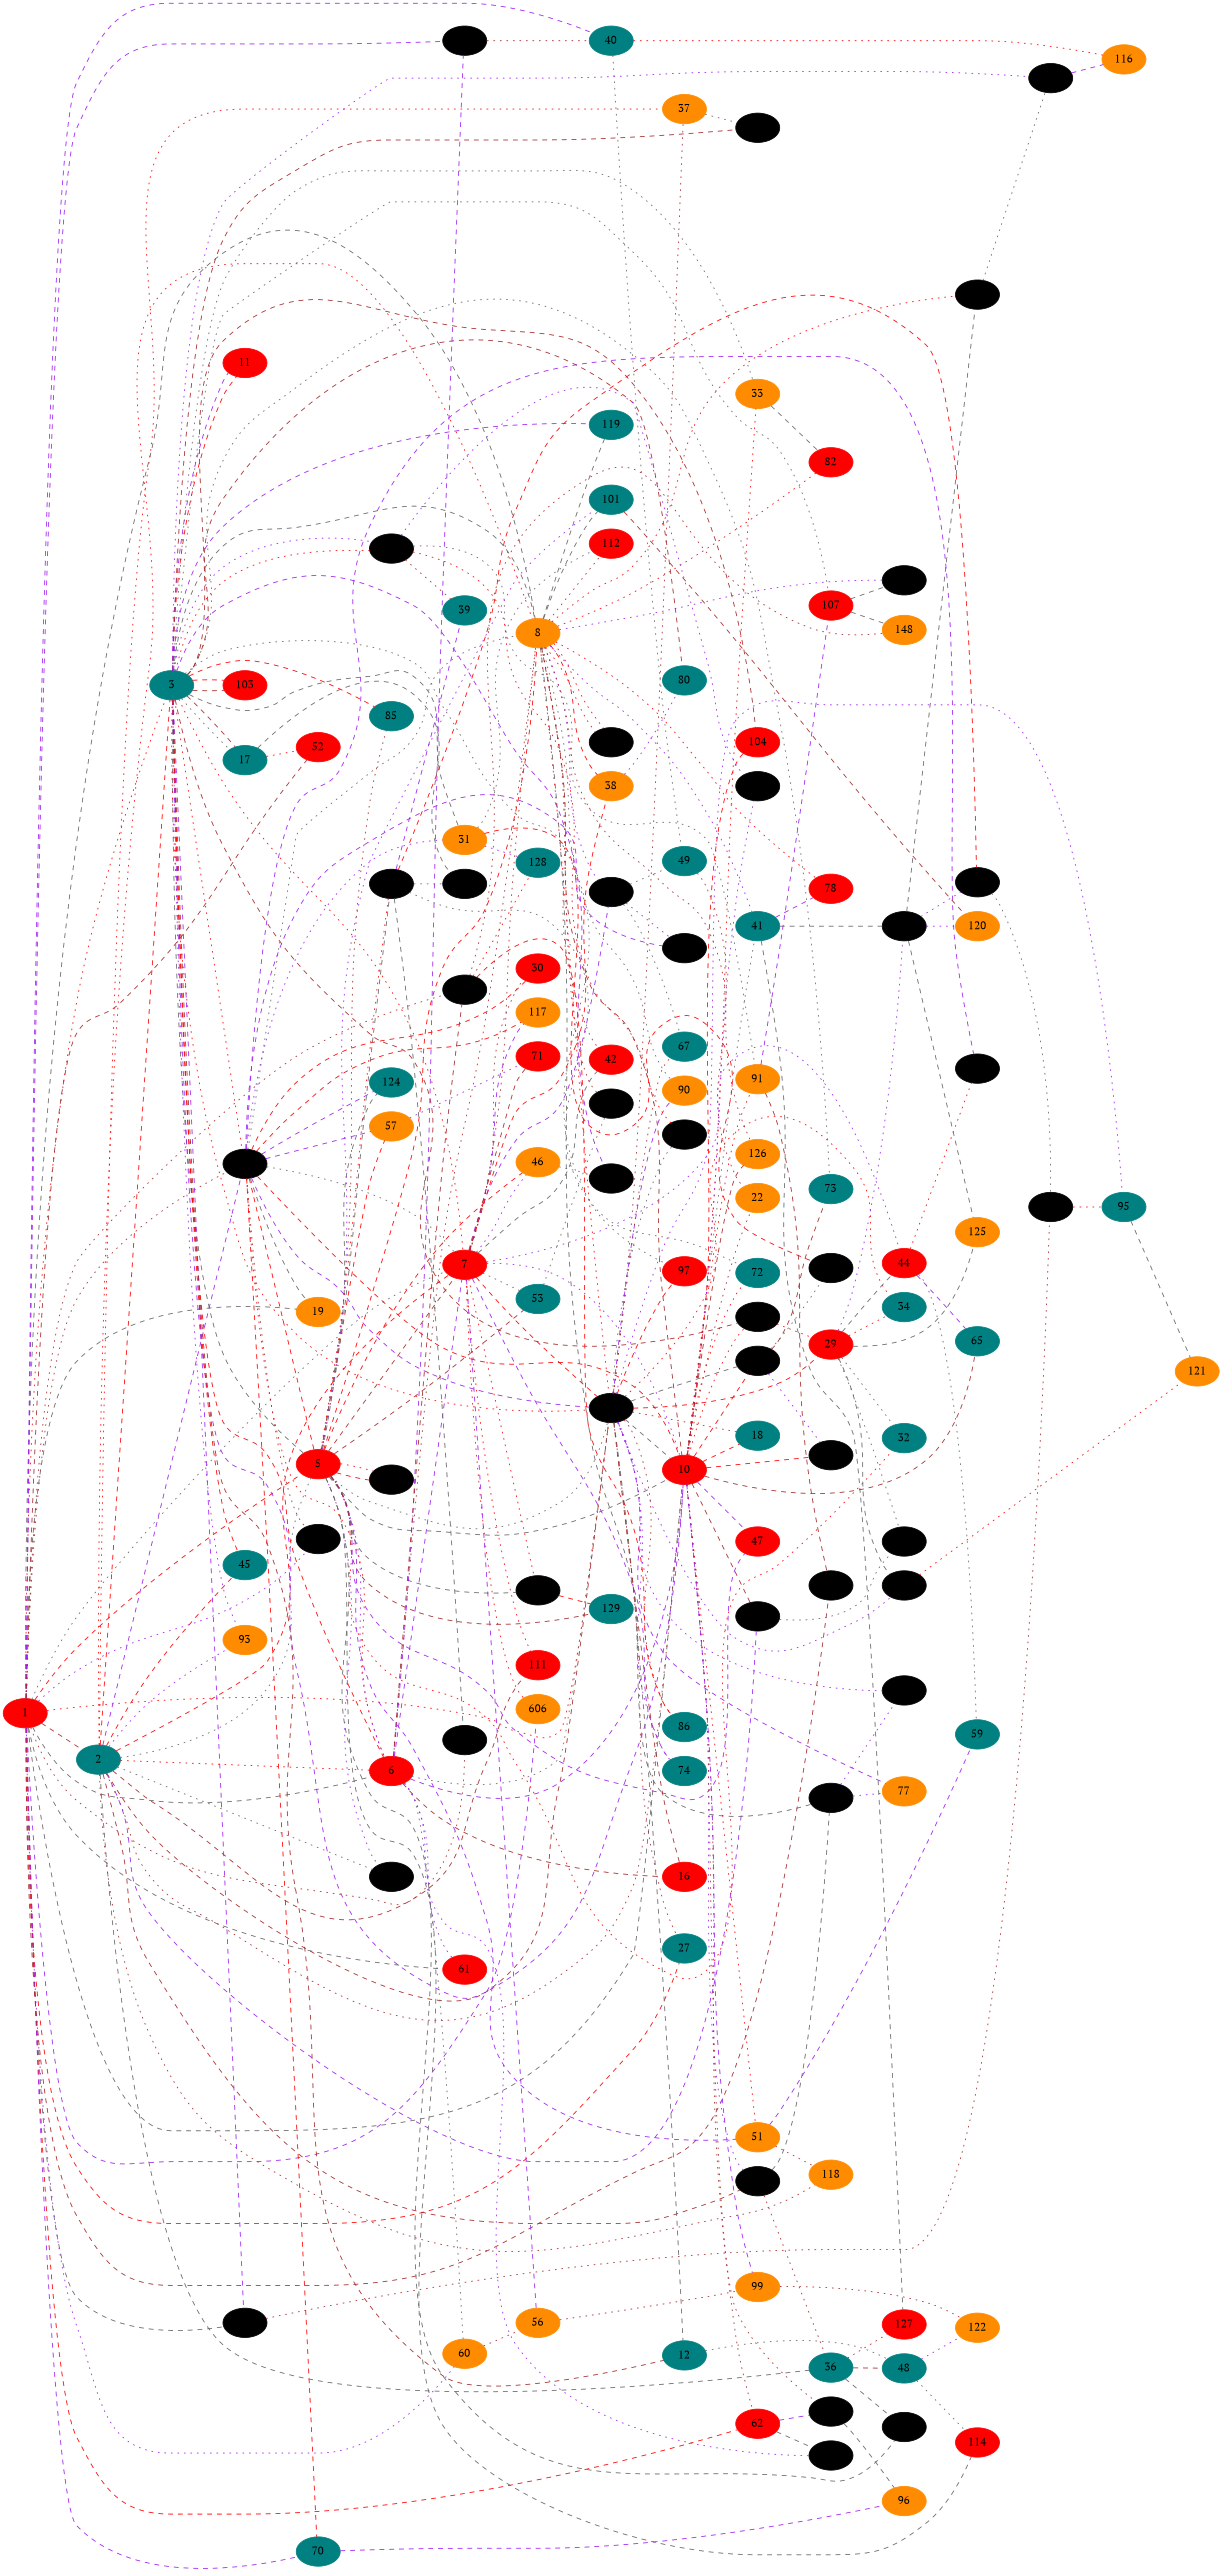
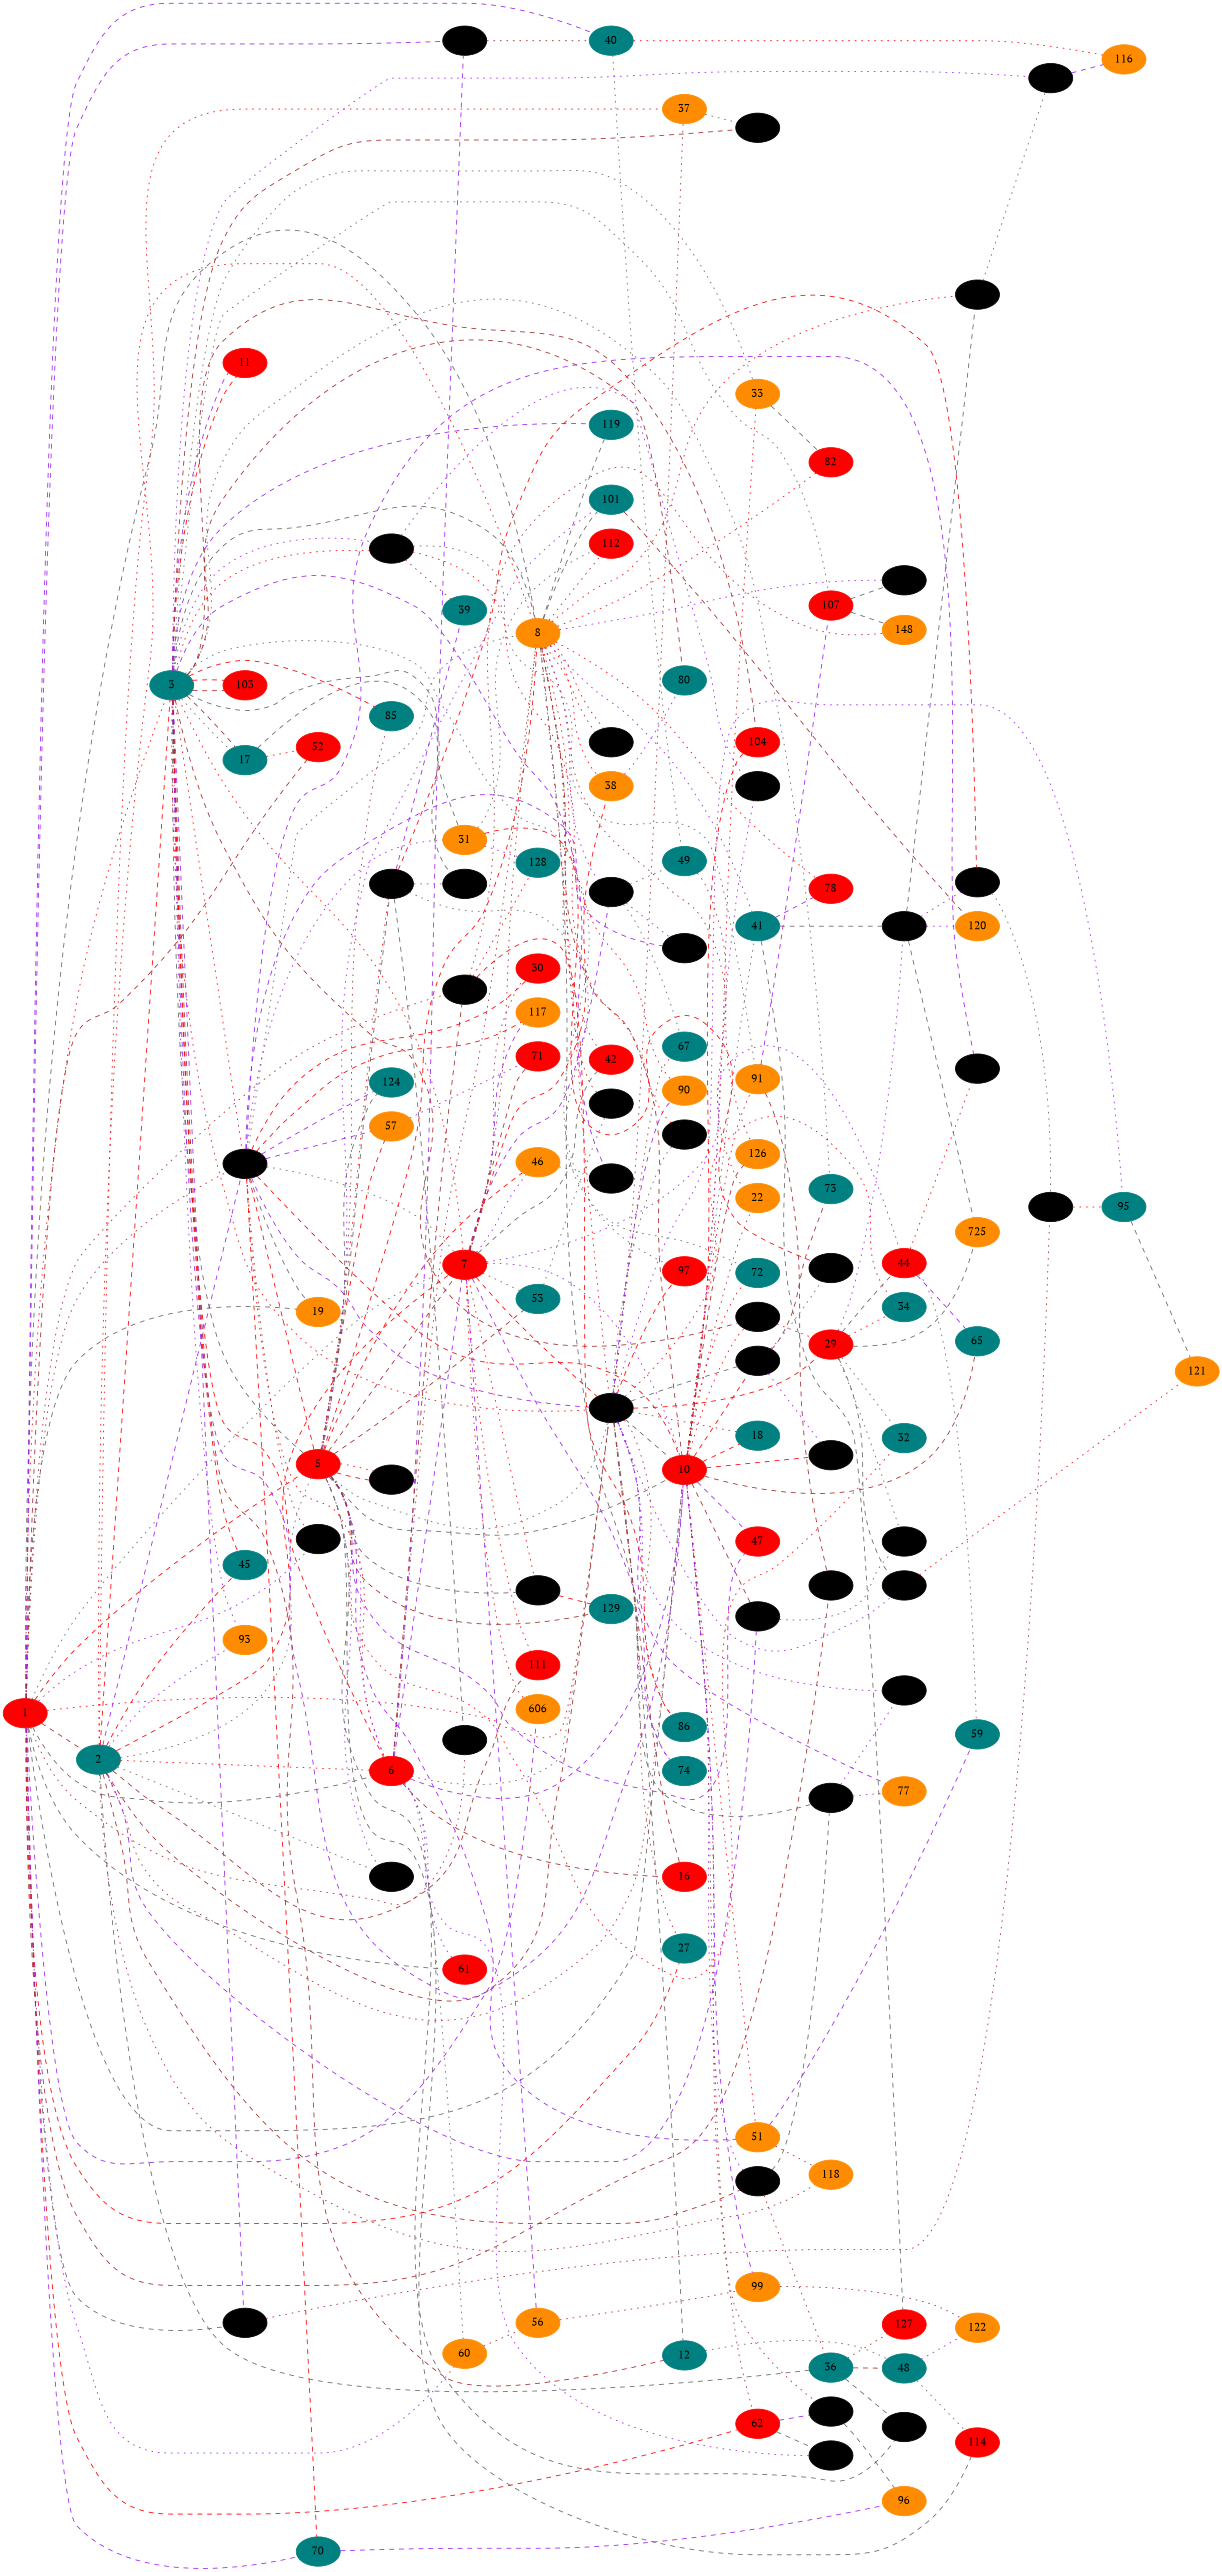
(573, 707) -> (573, 707)
(596, 928) -> (596, 928)
(977, 1232) -> (977, 1232)
